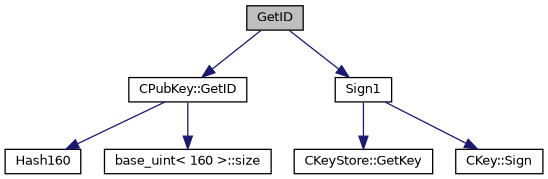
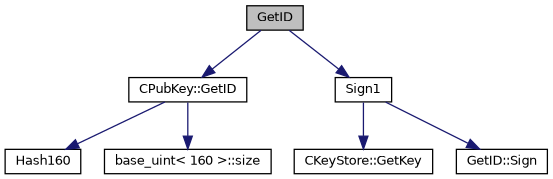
(499, 162) -> (502, 162)
